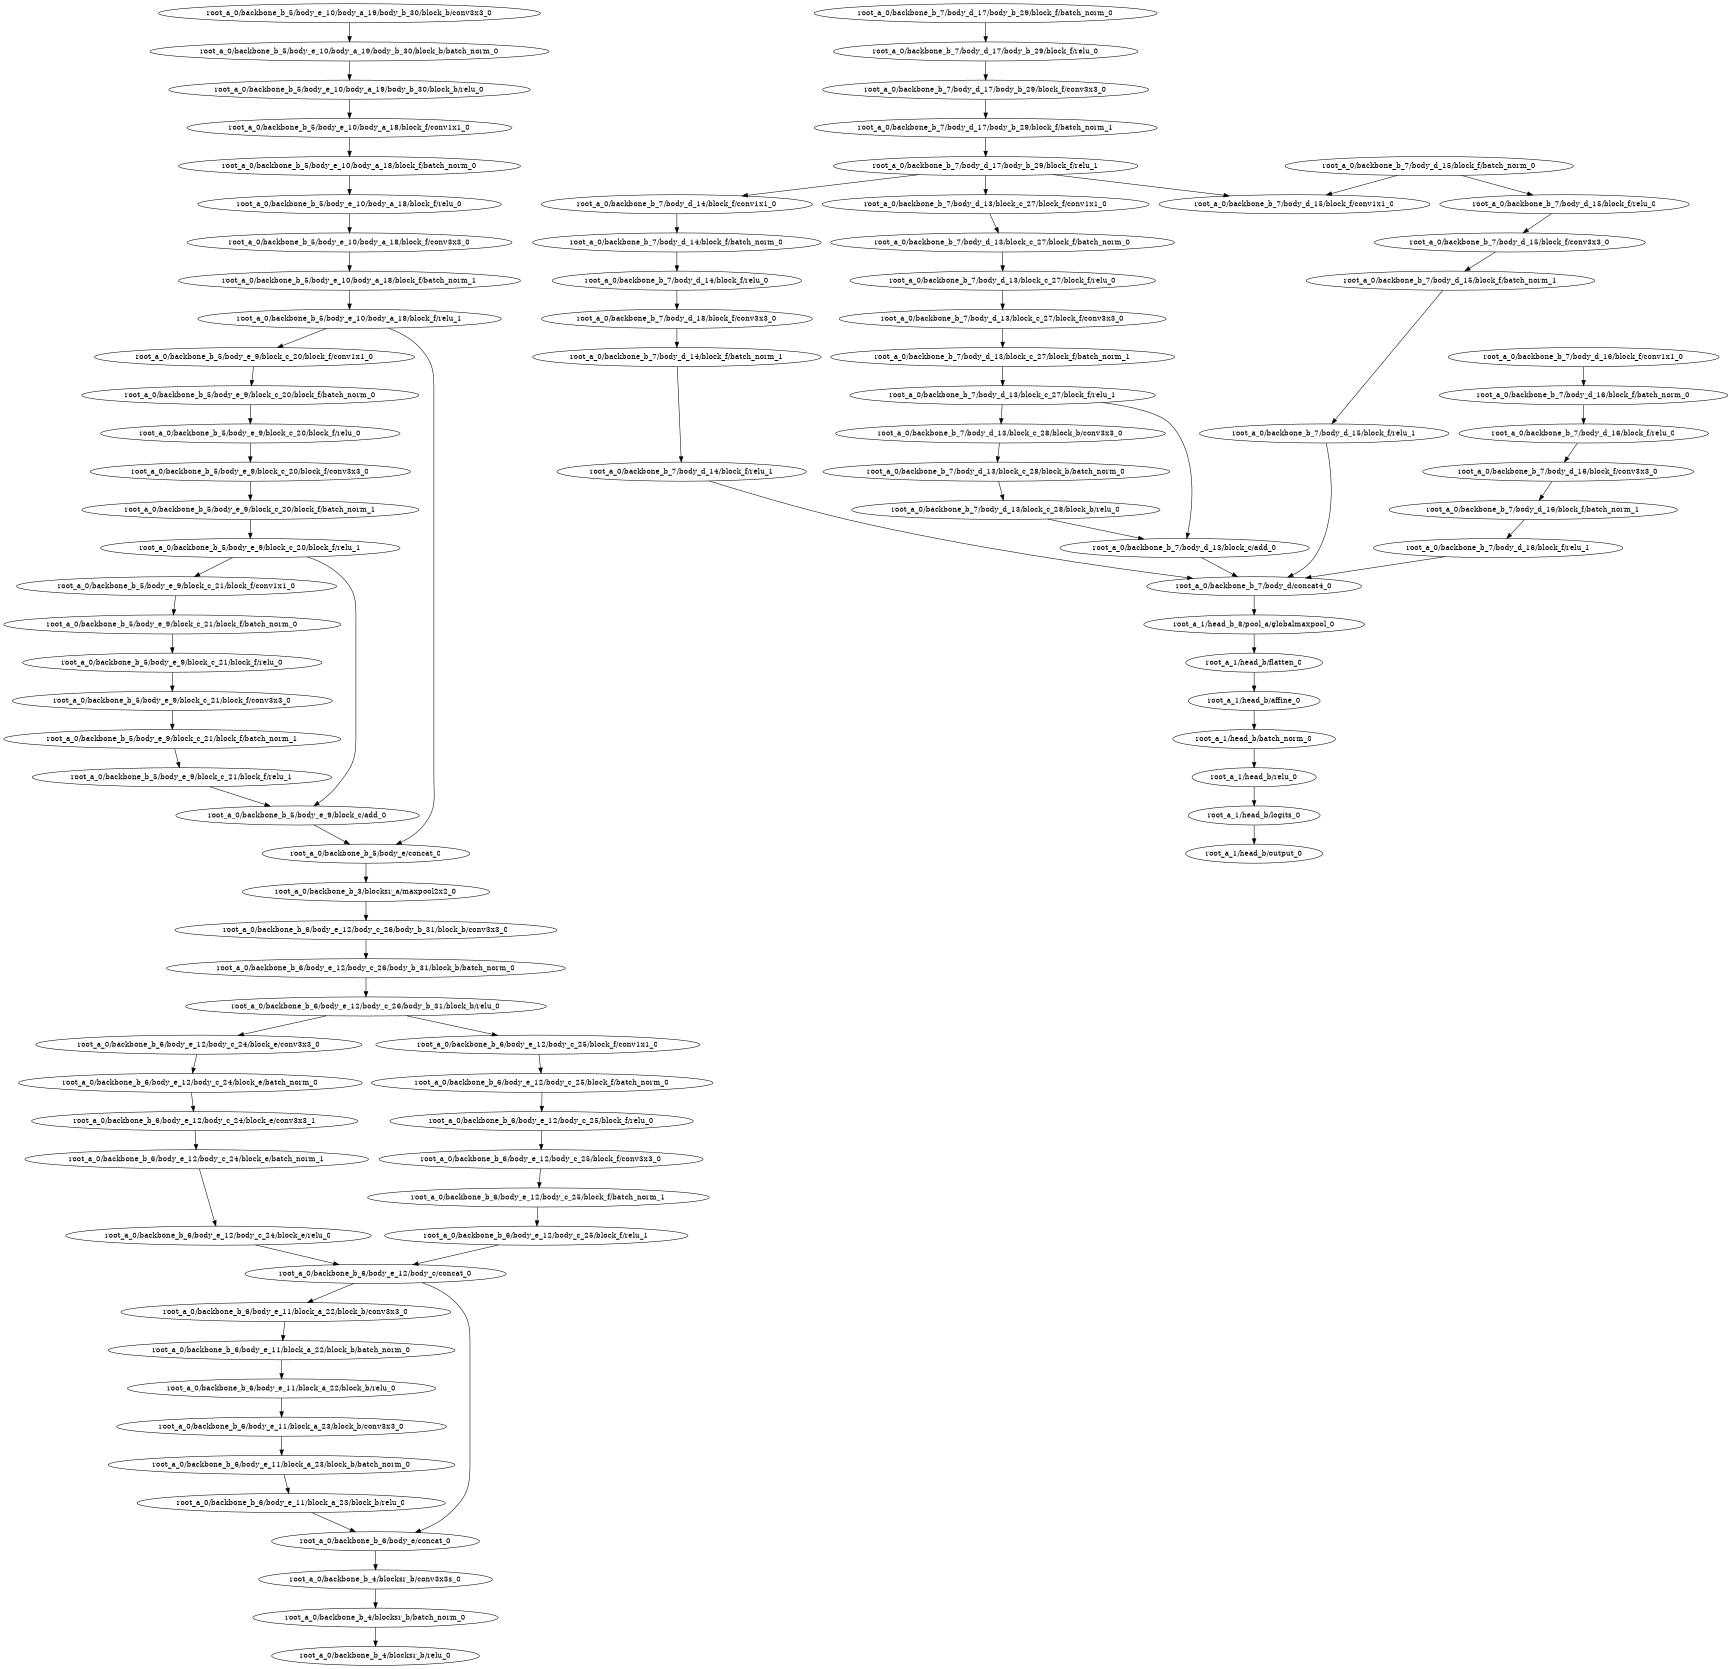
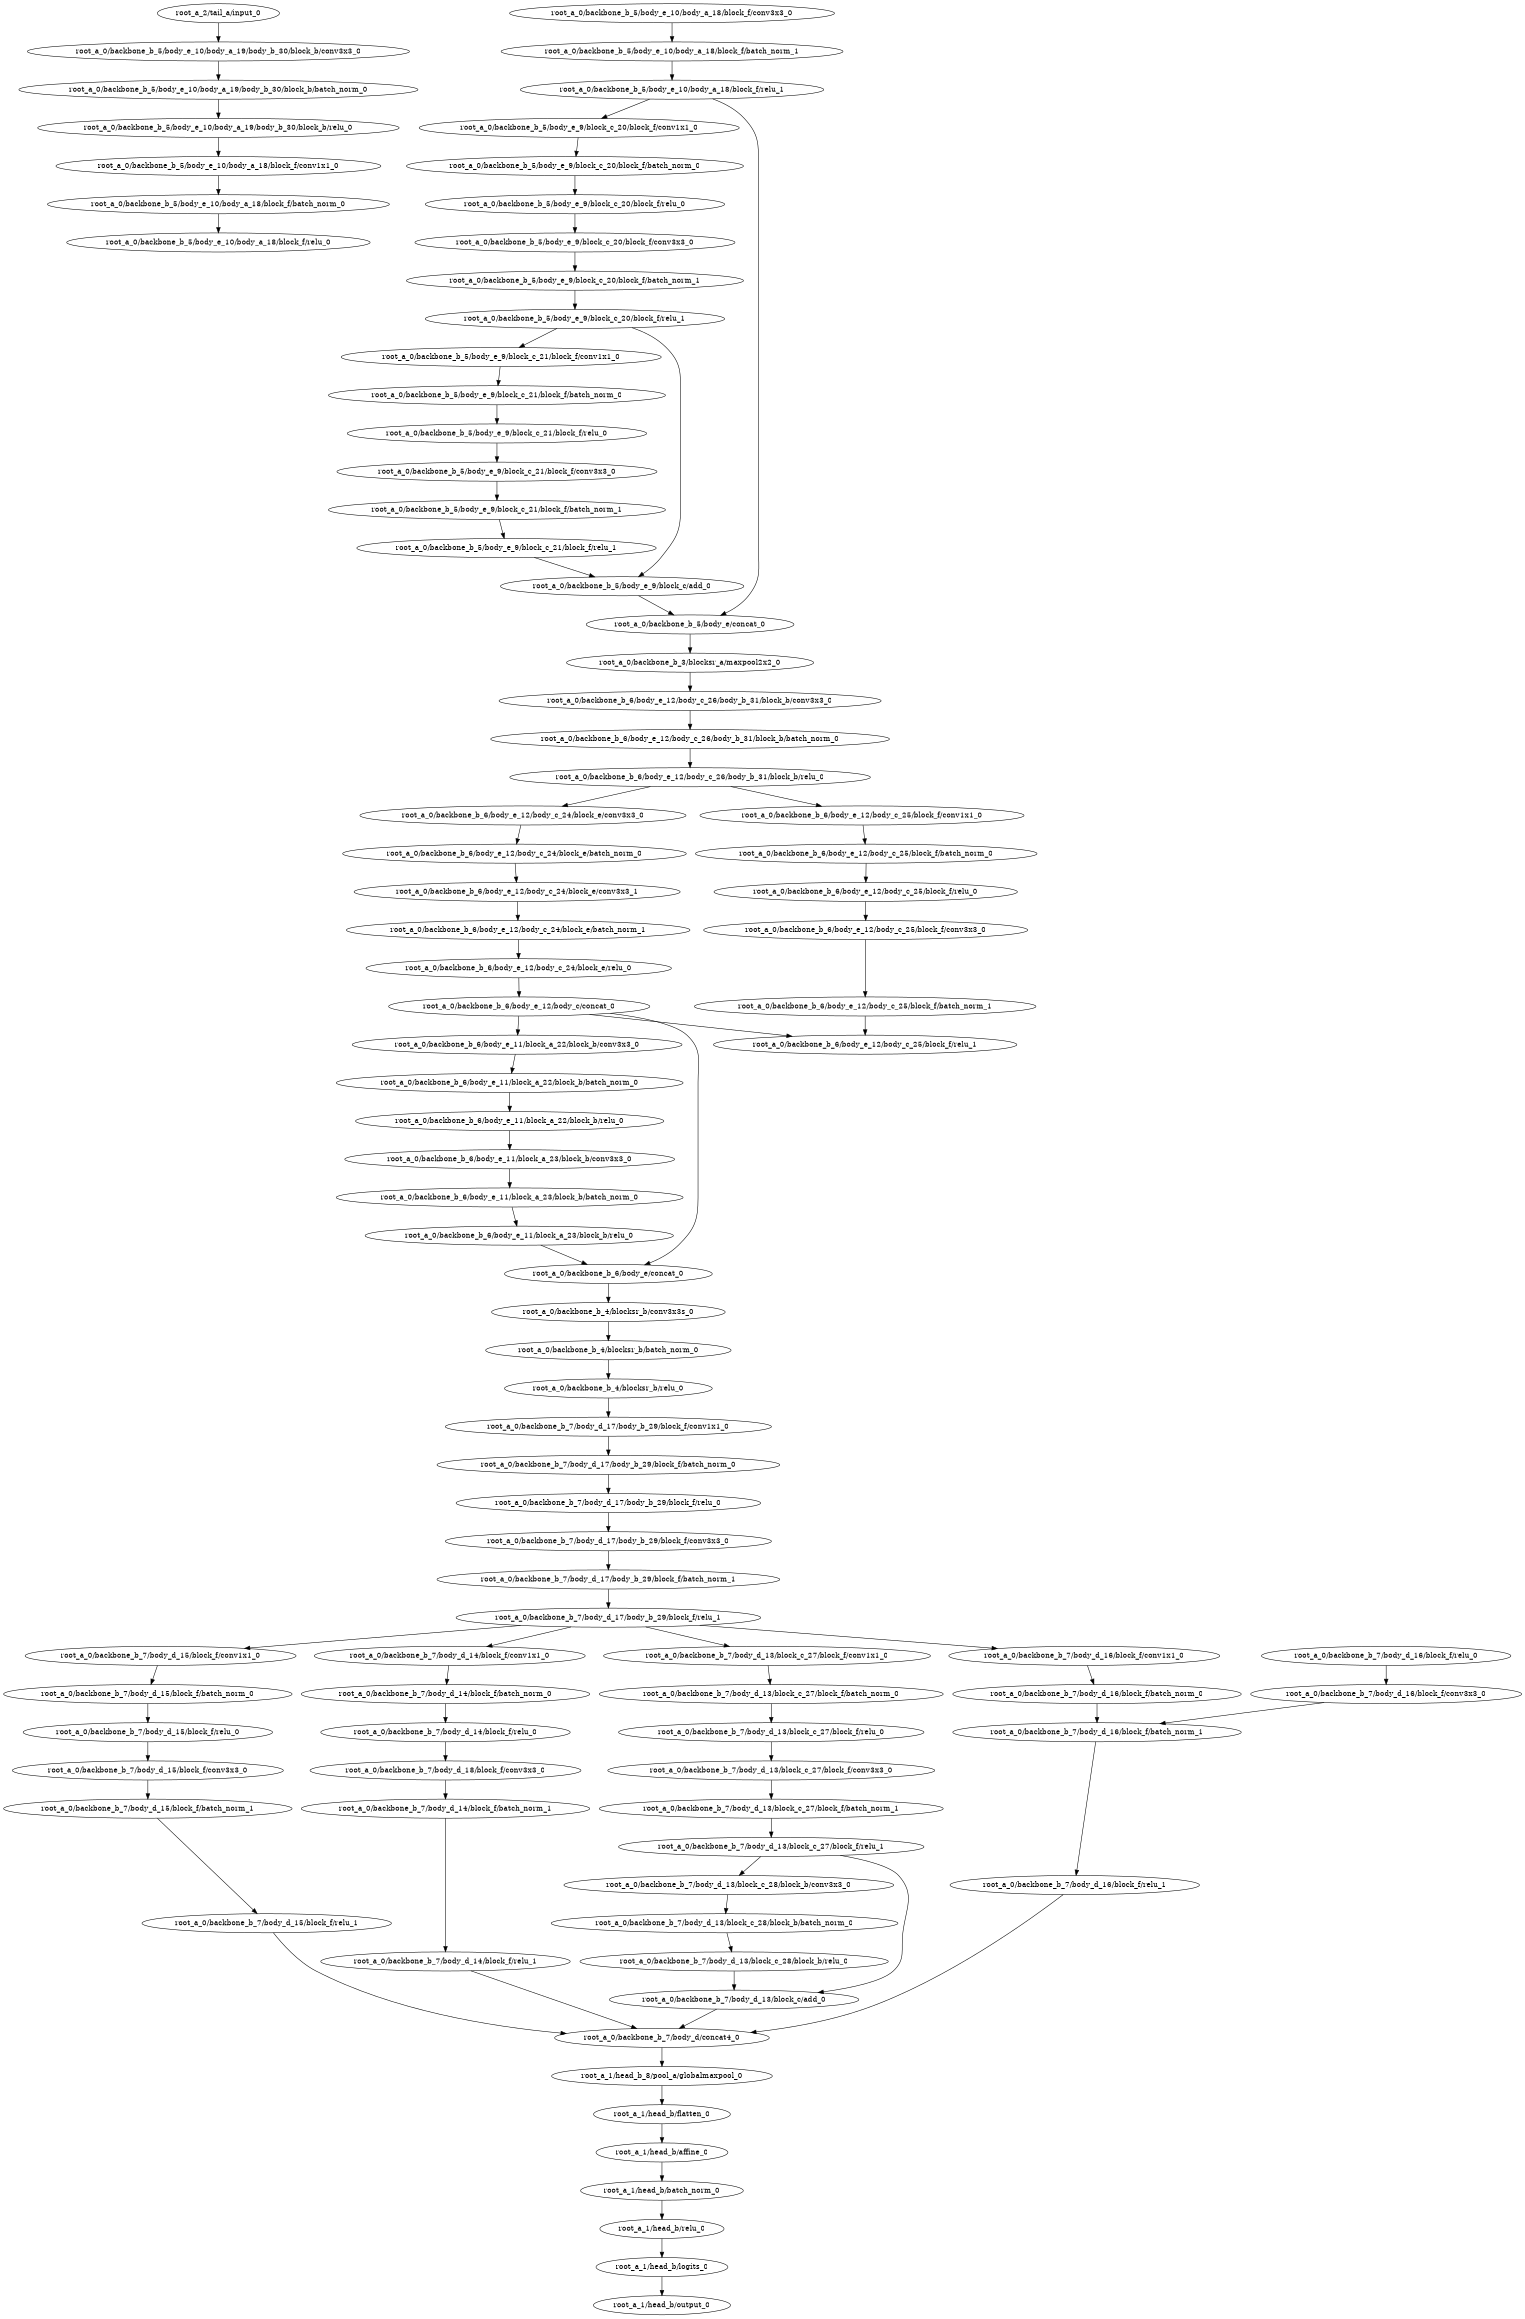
none -> (218, 13)
(1364, 184) -> (155, 1672)
(350, 221) -> none
(1584, 412) -> (1097, 1711)
(458, 1254) -> (688, 1025)
none -> (608, 1427)
none -> (846, 1637)
